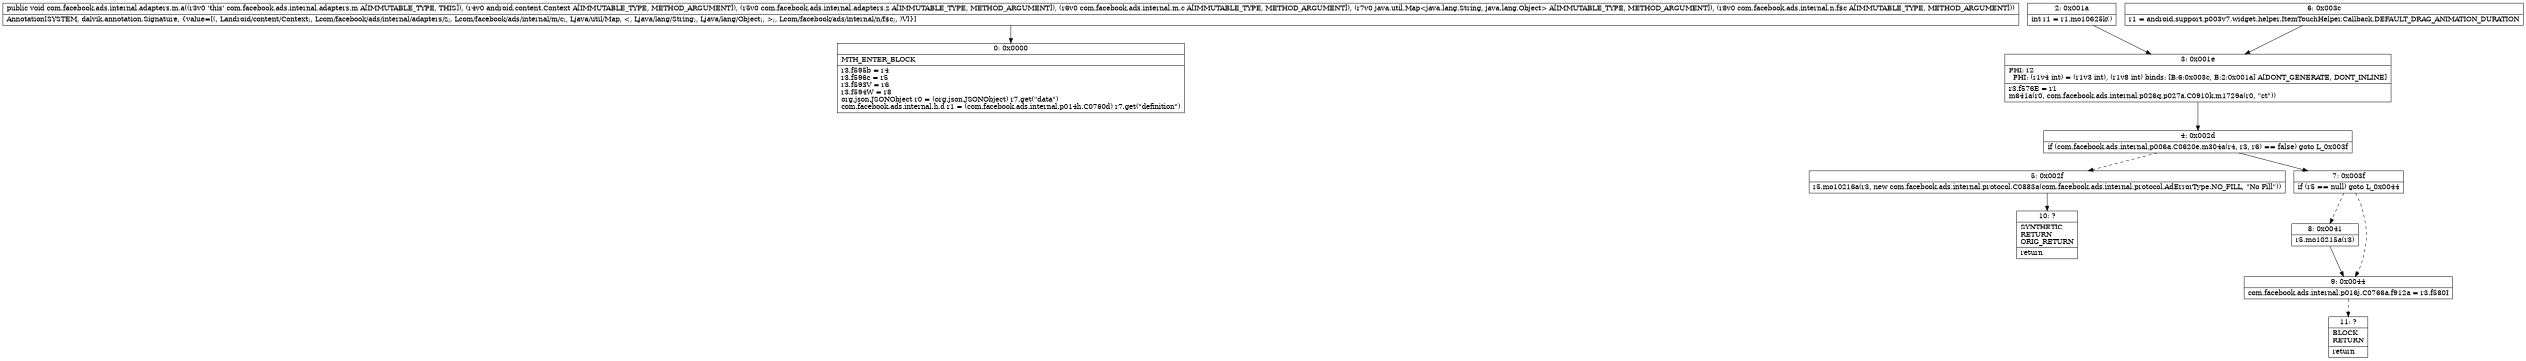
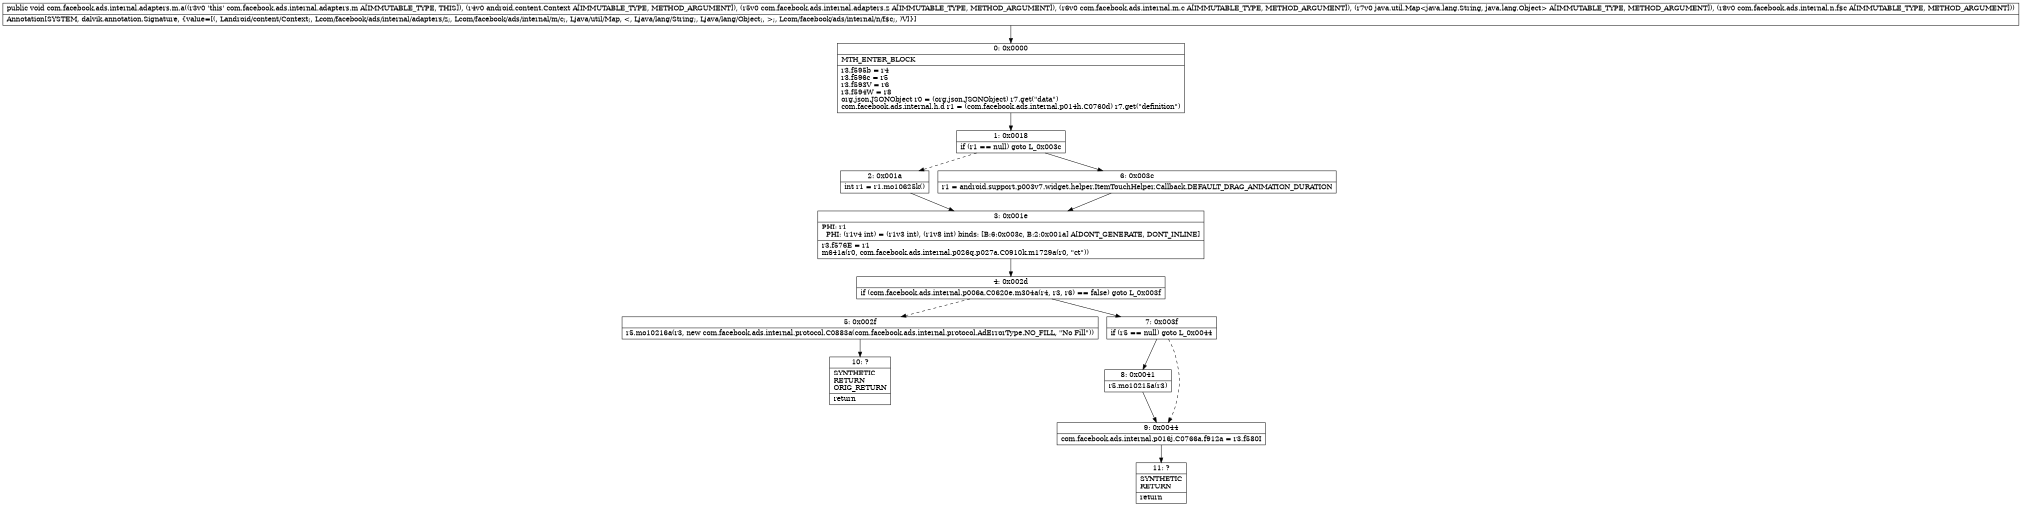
(2023, 71) -> (835, 227)
none -> (1011, 142)
(2338, 206) -> (1151, 352)
(2348, 305) -> (1161, 451)
(2345, 333) -> (1161, 479)
